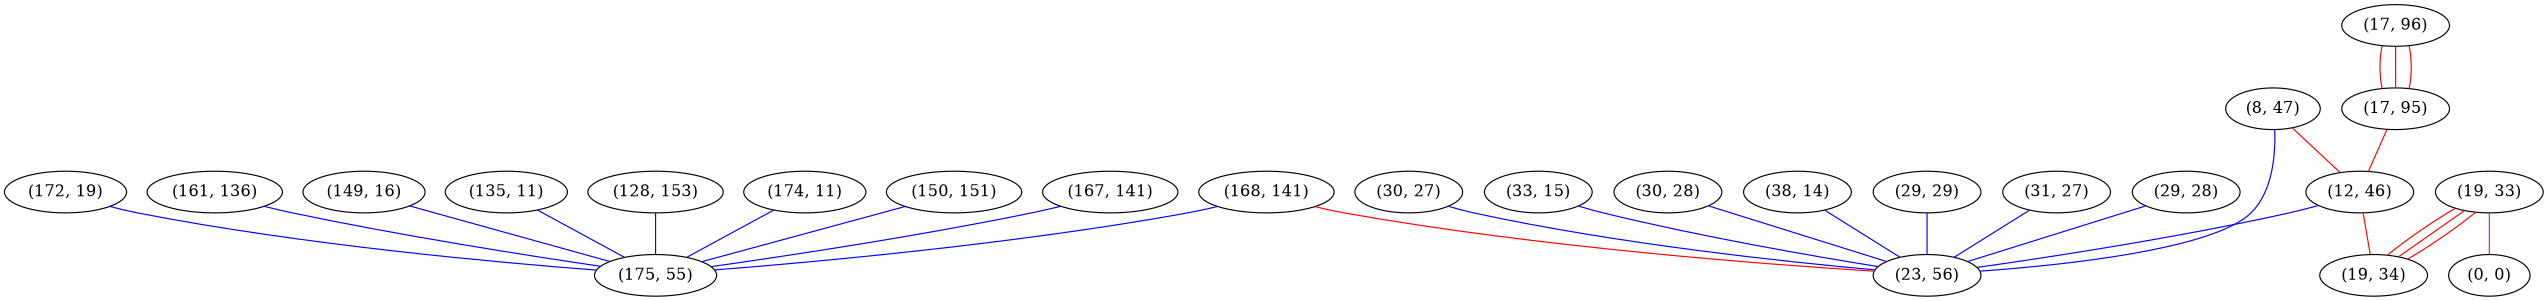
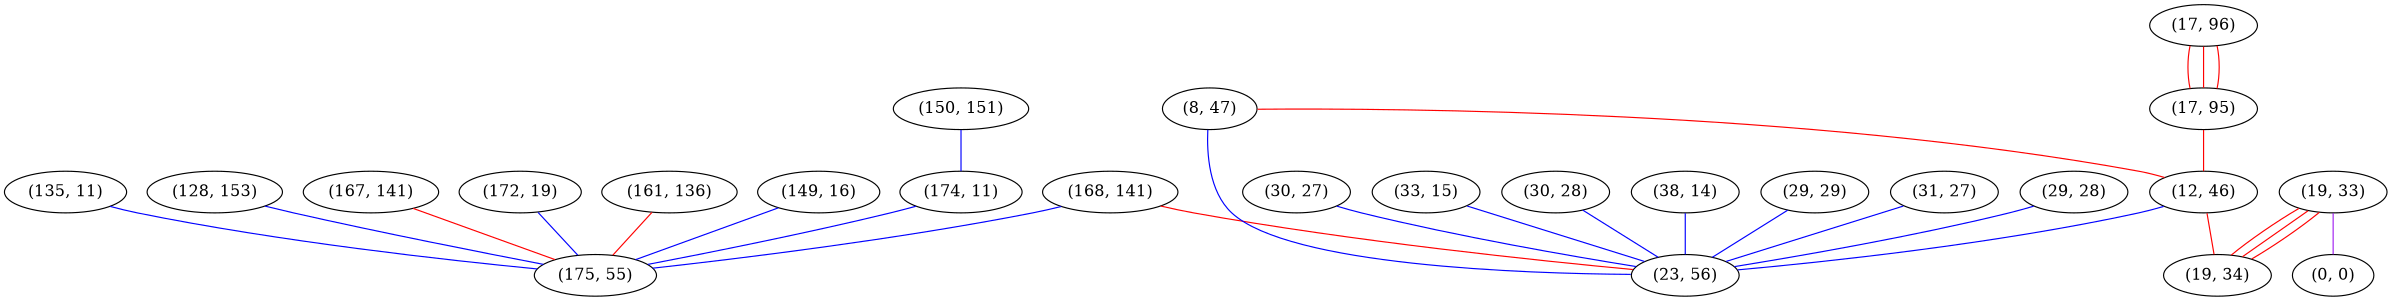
(803, 234) -> (961, 151)
(432, 239) -> (632, 234)
(886, 240) -> (484, 234)
